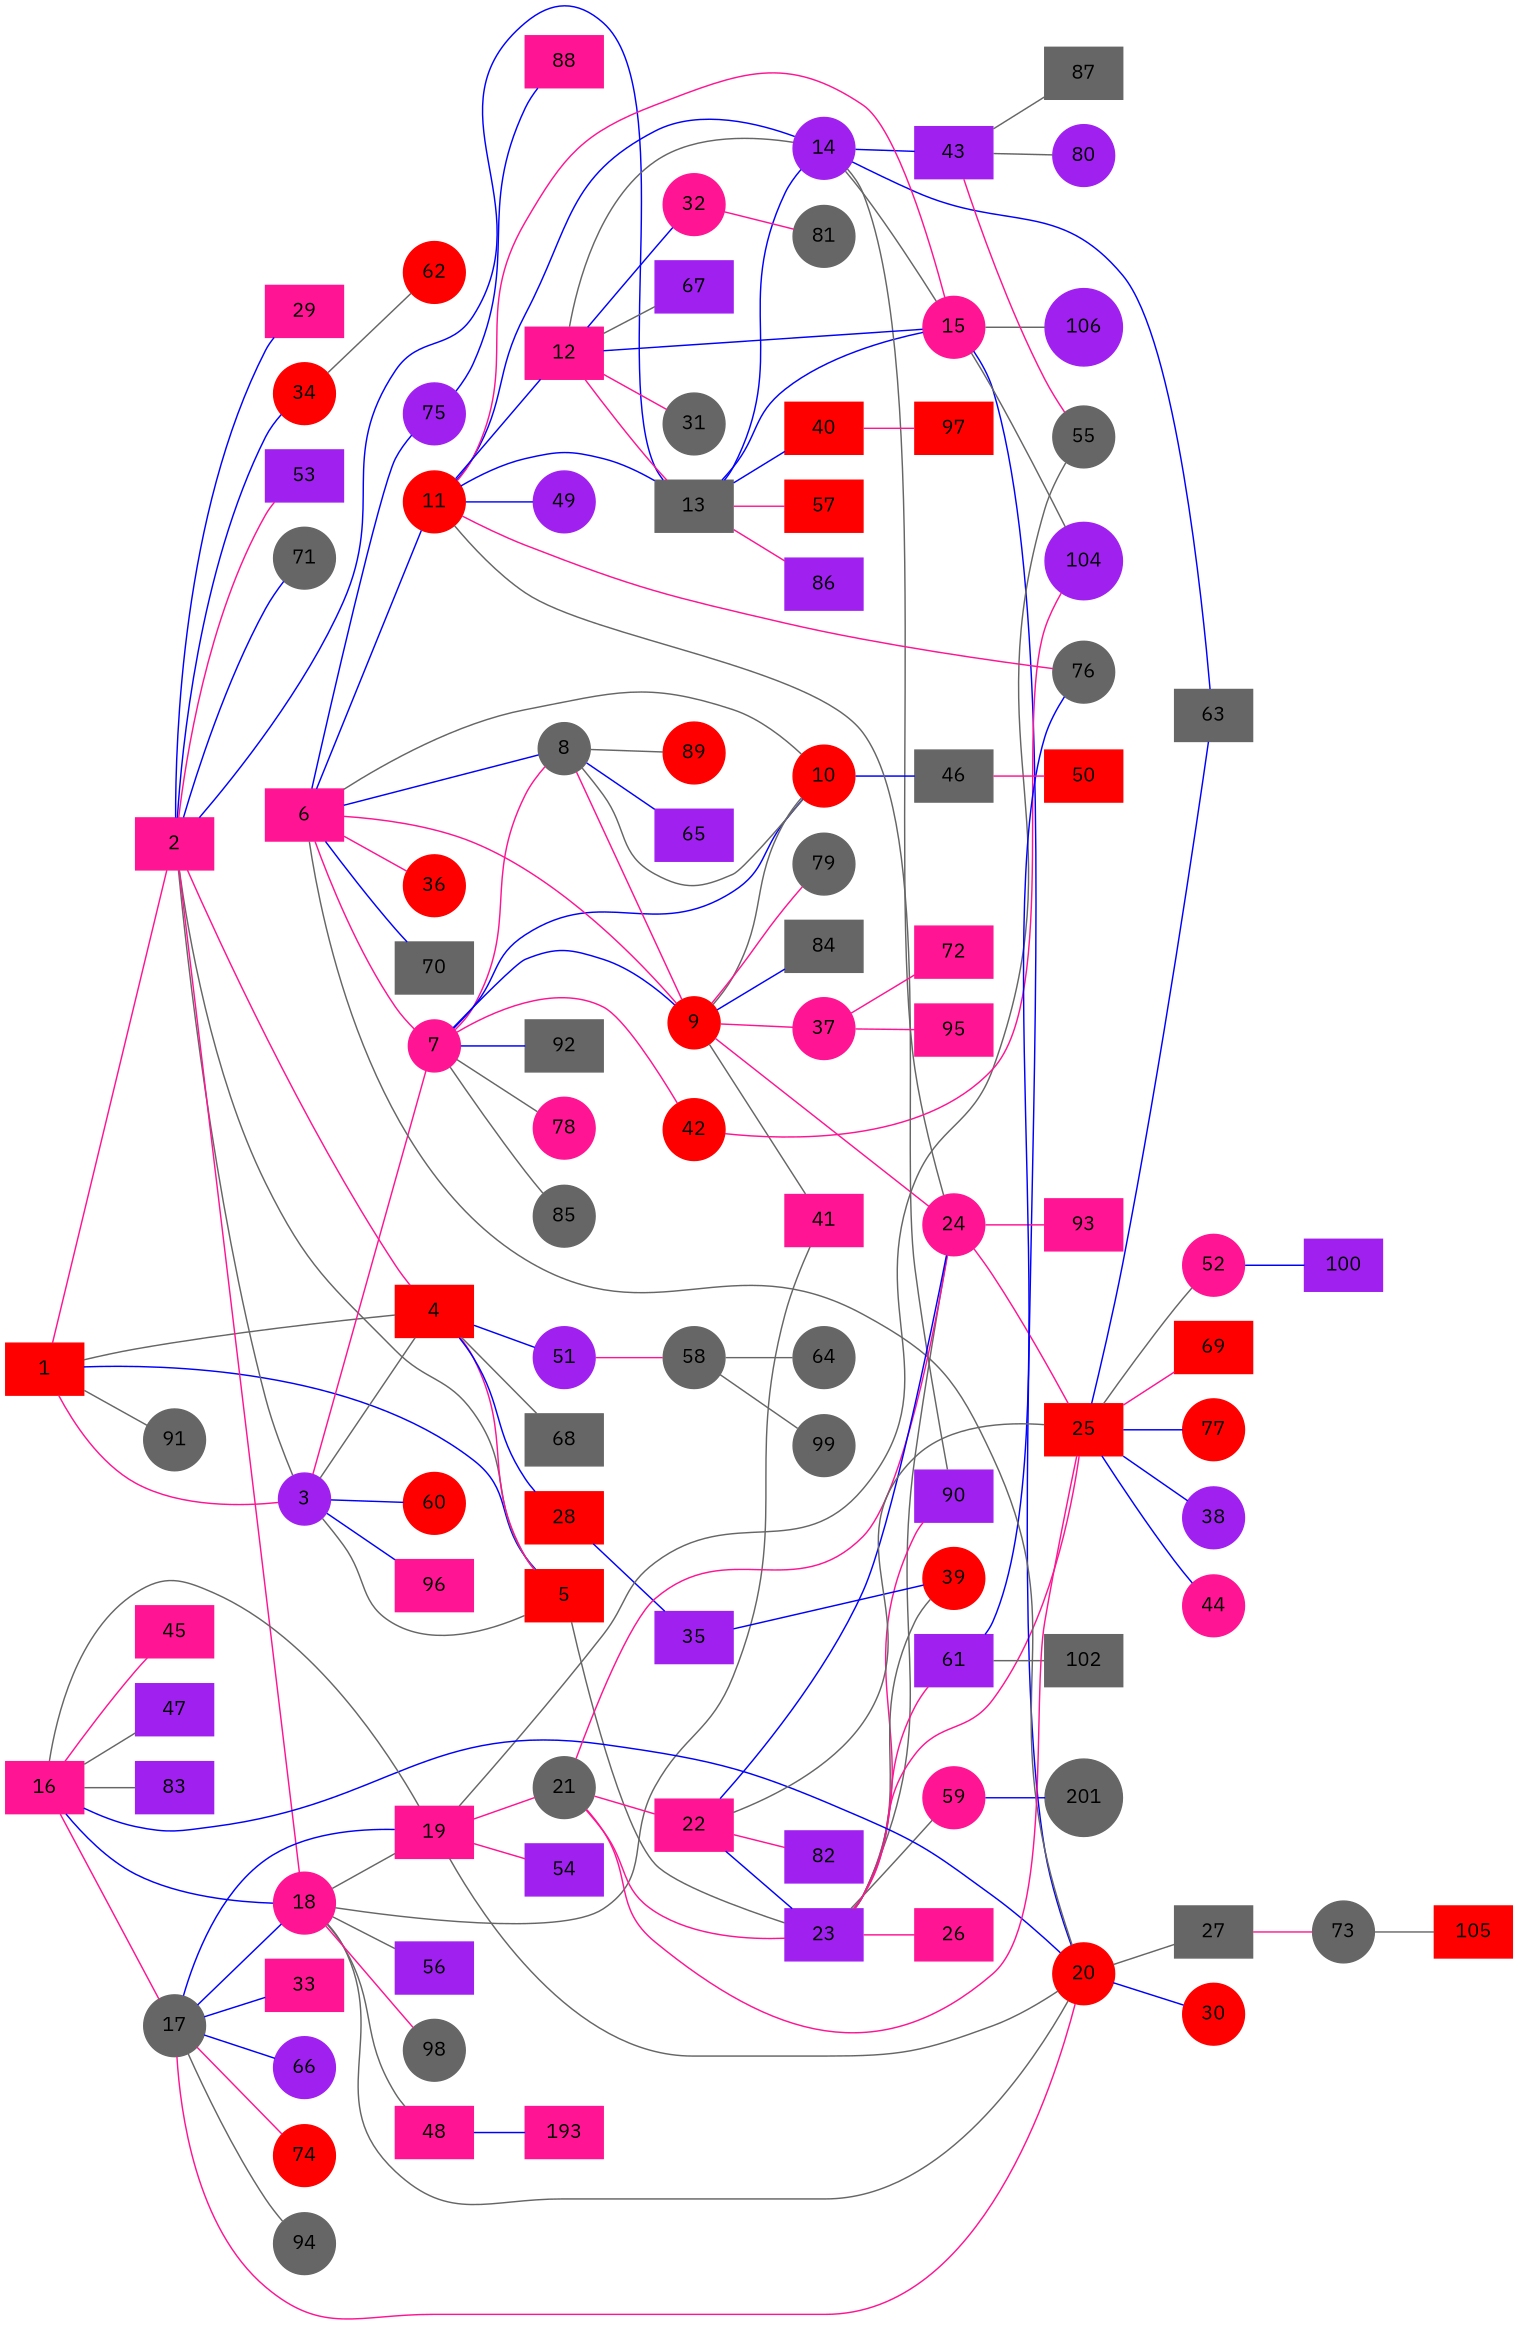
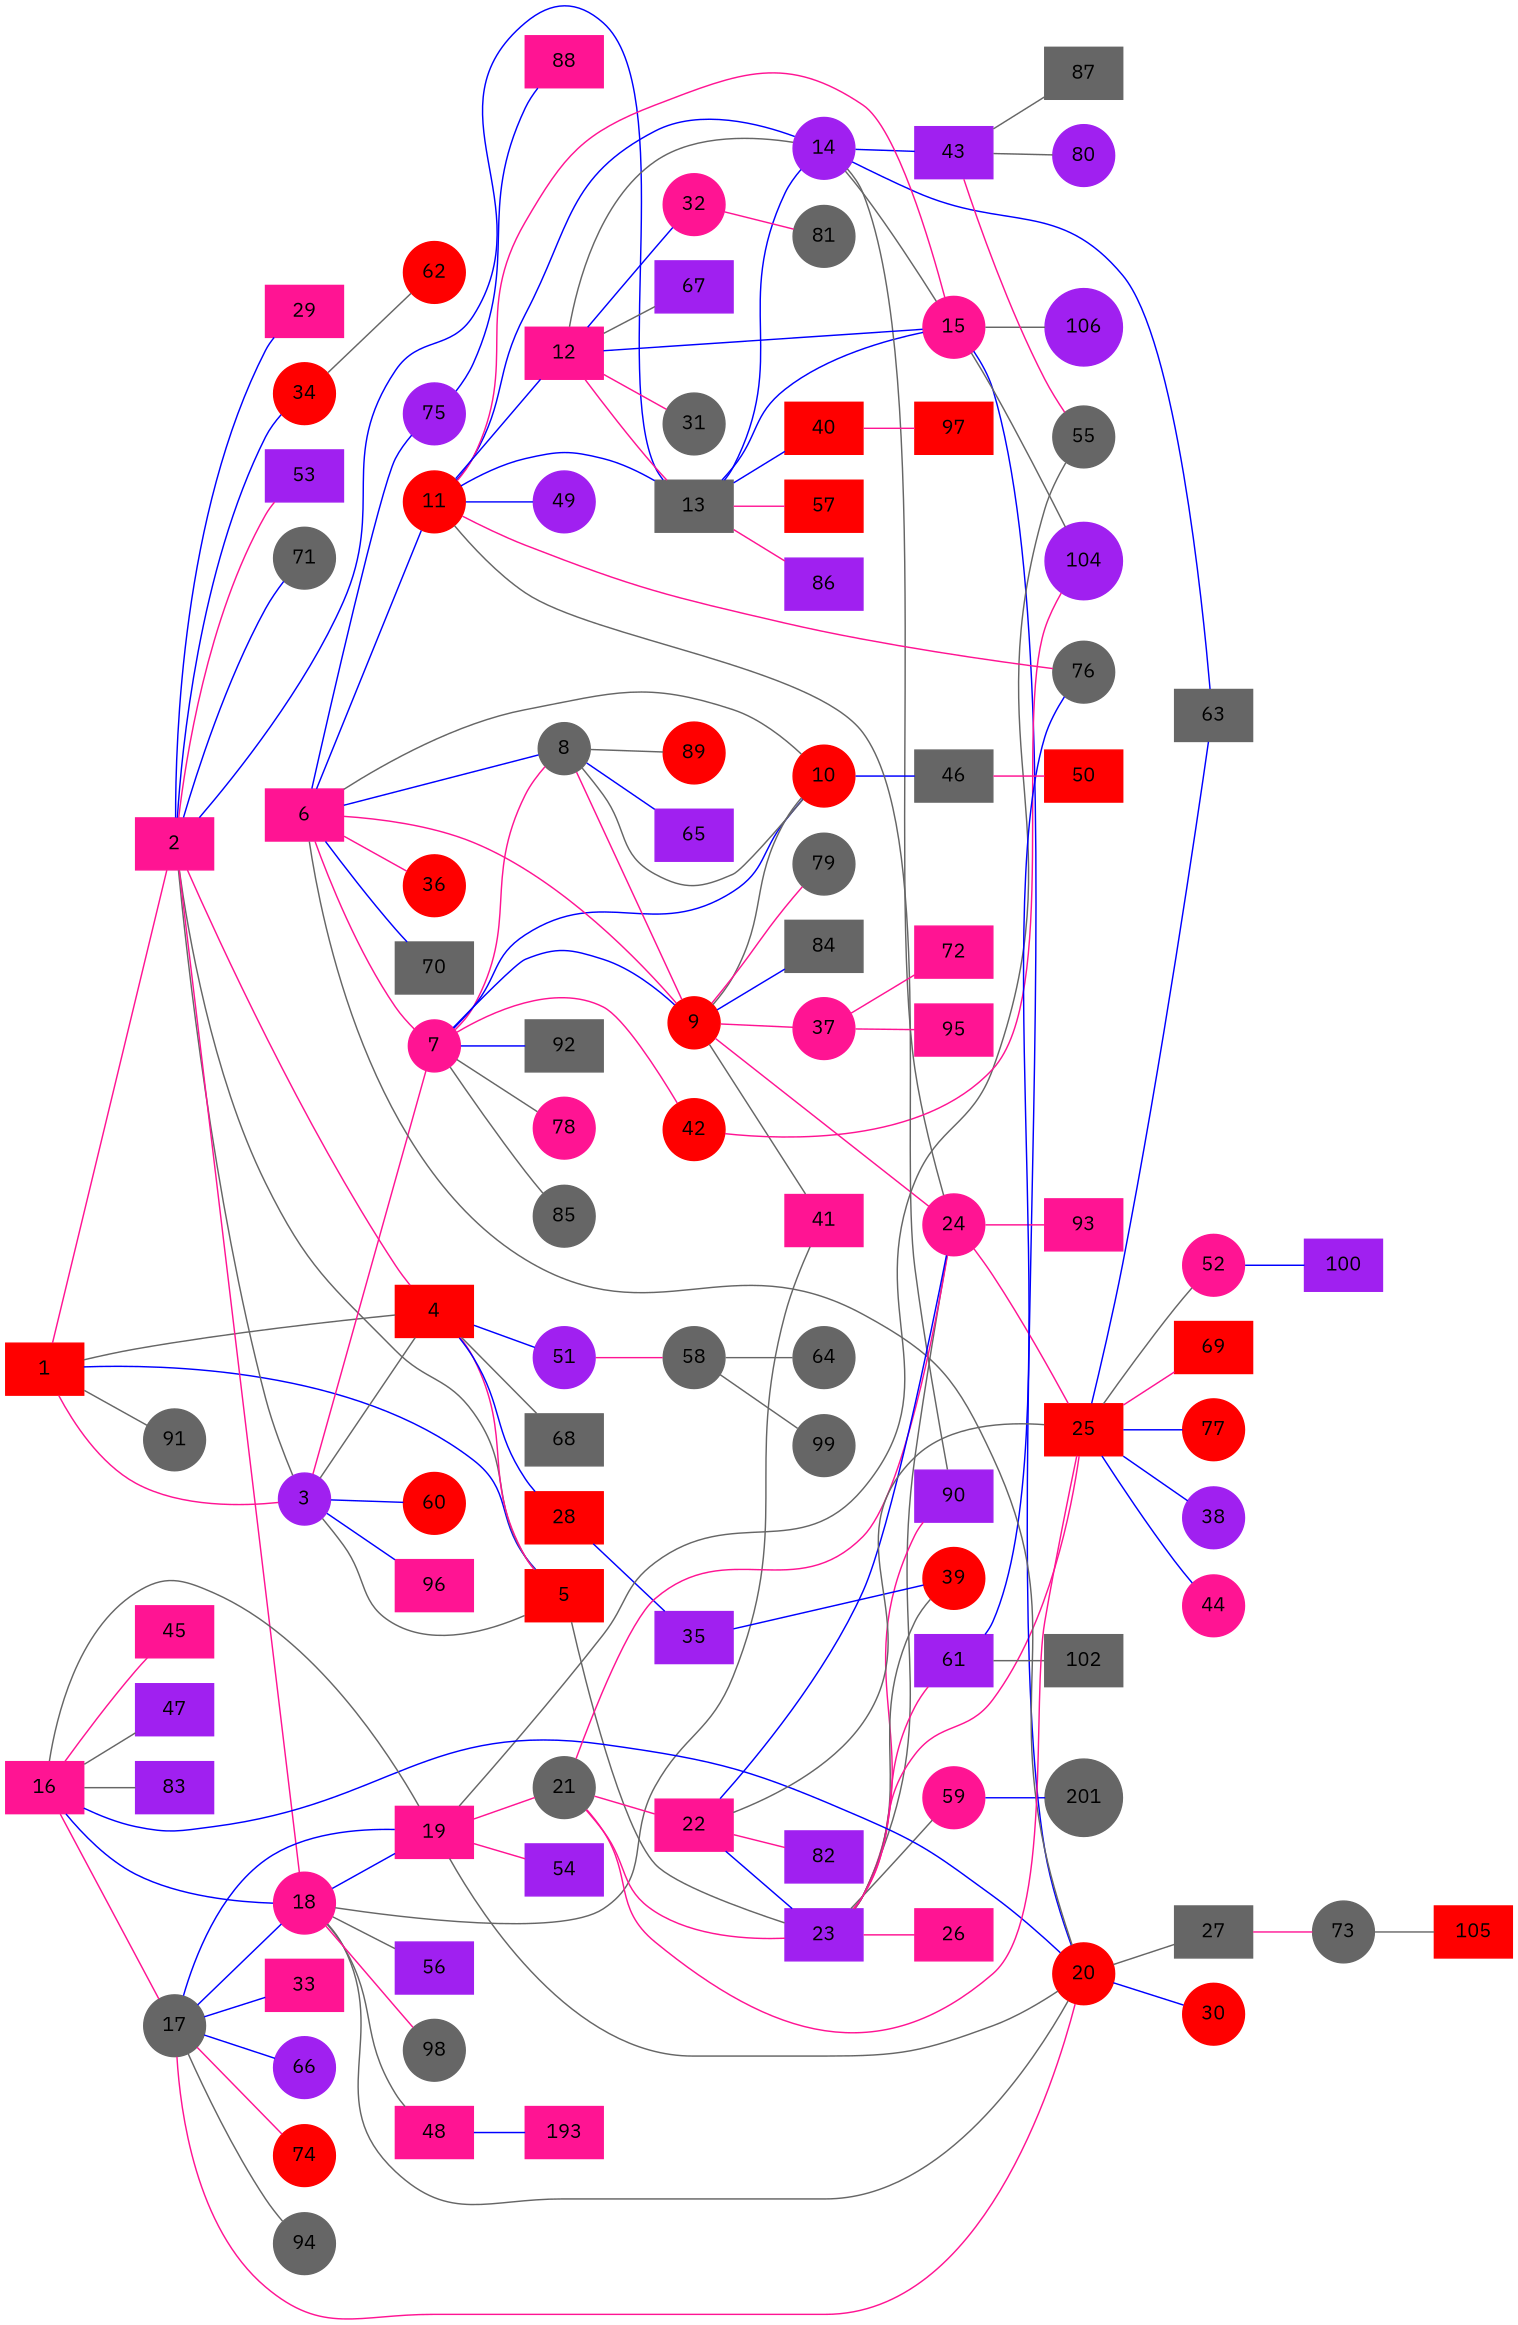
(364, 1871) -> (364, 1871)
